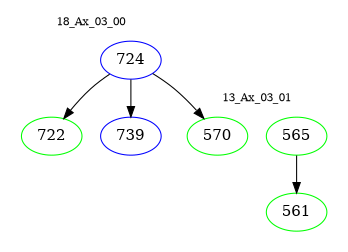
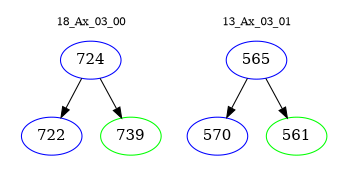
(186, 99) -> (240, 93)
(52, 136) -> (52, 136)
(131, 136) -> (131, 136)
(217, 136) -> (217, 136)
(297, 136) -> (256, 60)
